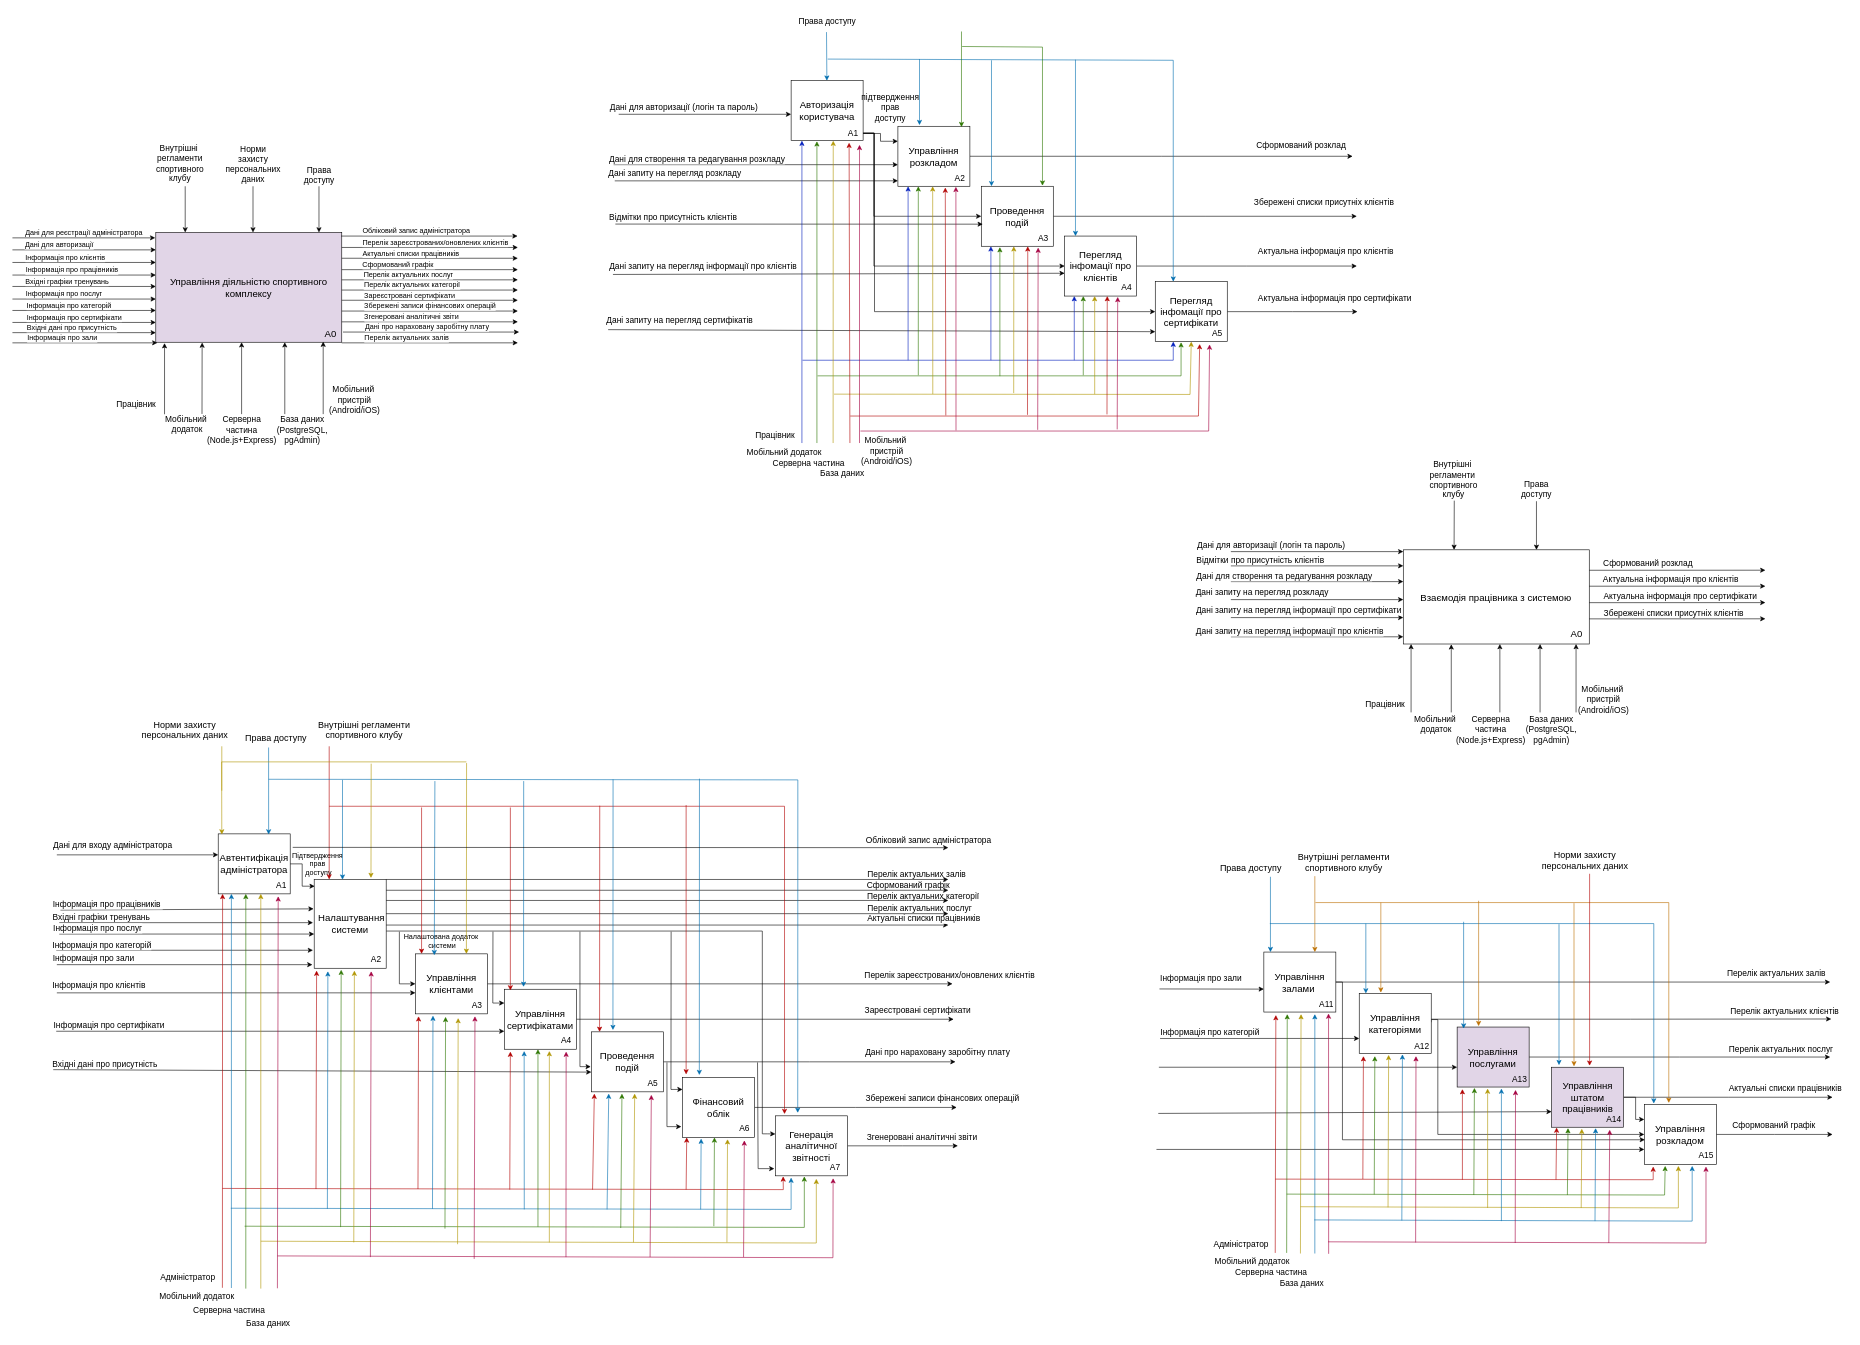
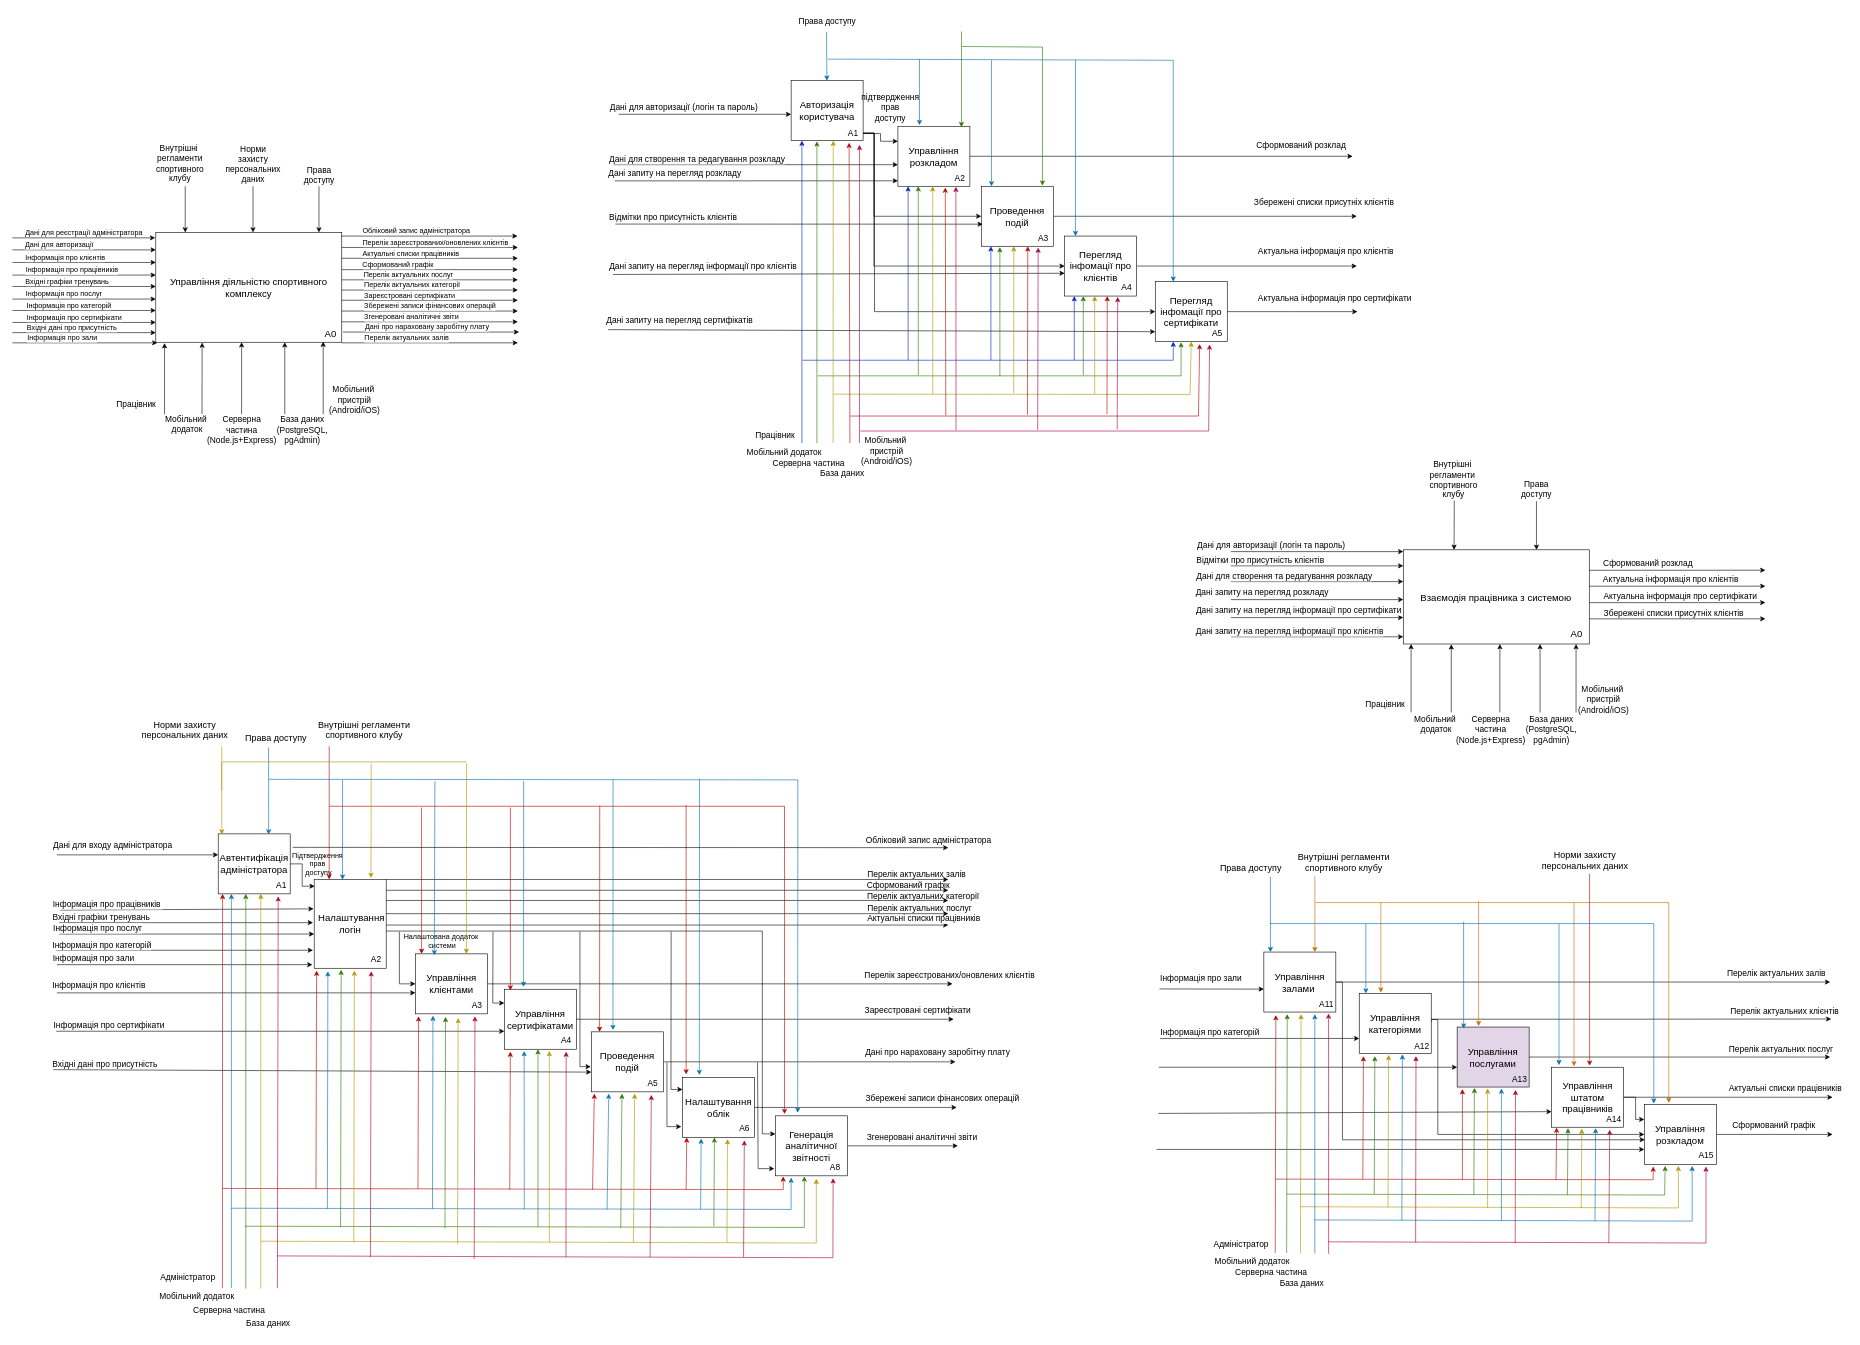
(249, 287) -> (249, 287)
(350, 924) -> (350, 924)
(1588, 1097) -> (1588, 1097)
(719, 1108) -> (719, 1108)
(835, 1167) -> (835, 1167)
